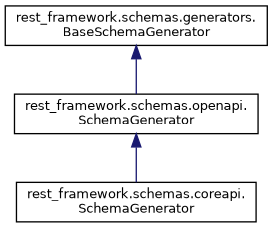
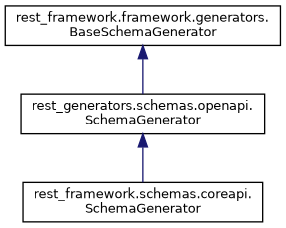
(136, 26) -> (143, 26)
(136, 114) -> (143, 114)
